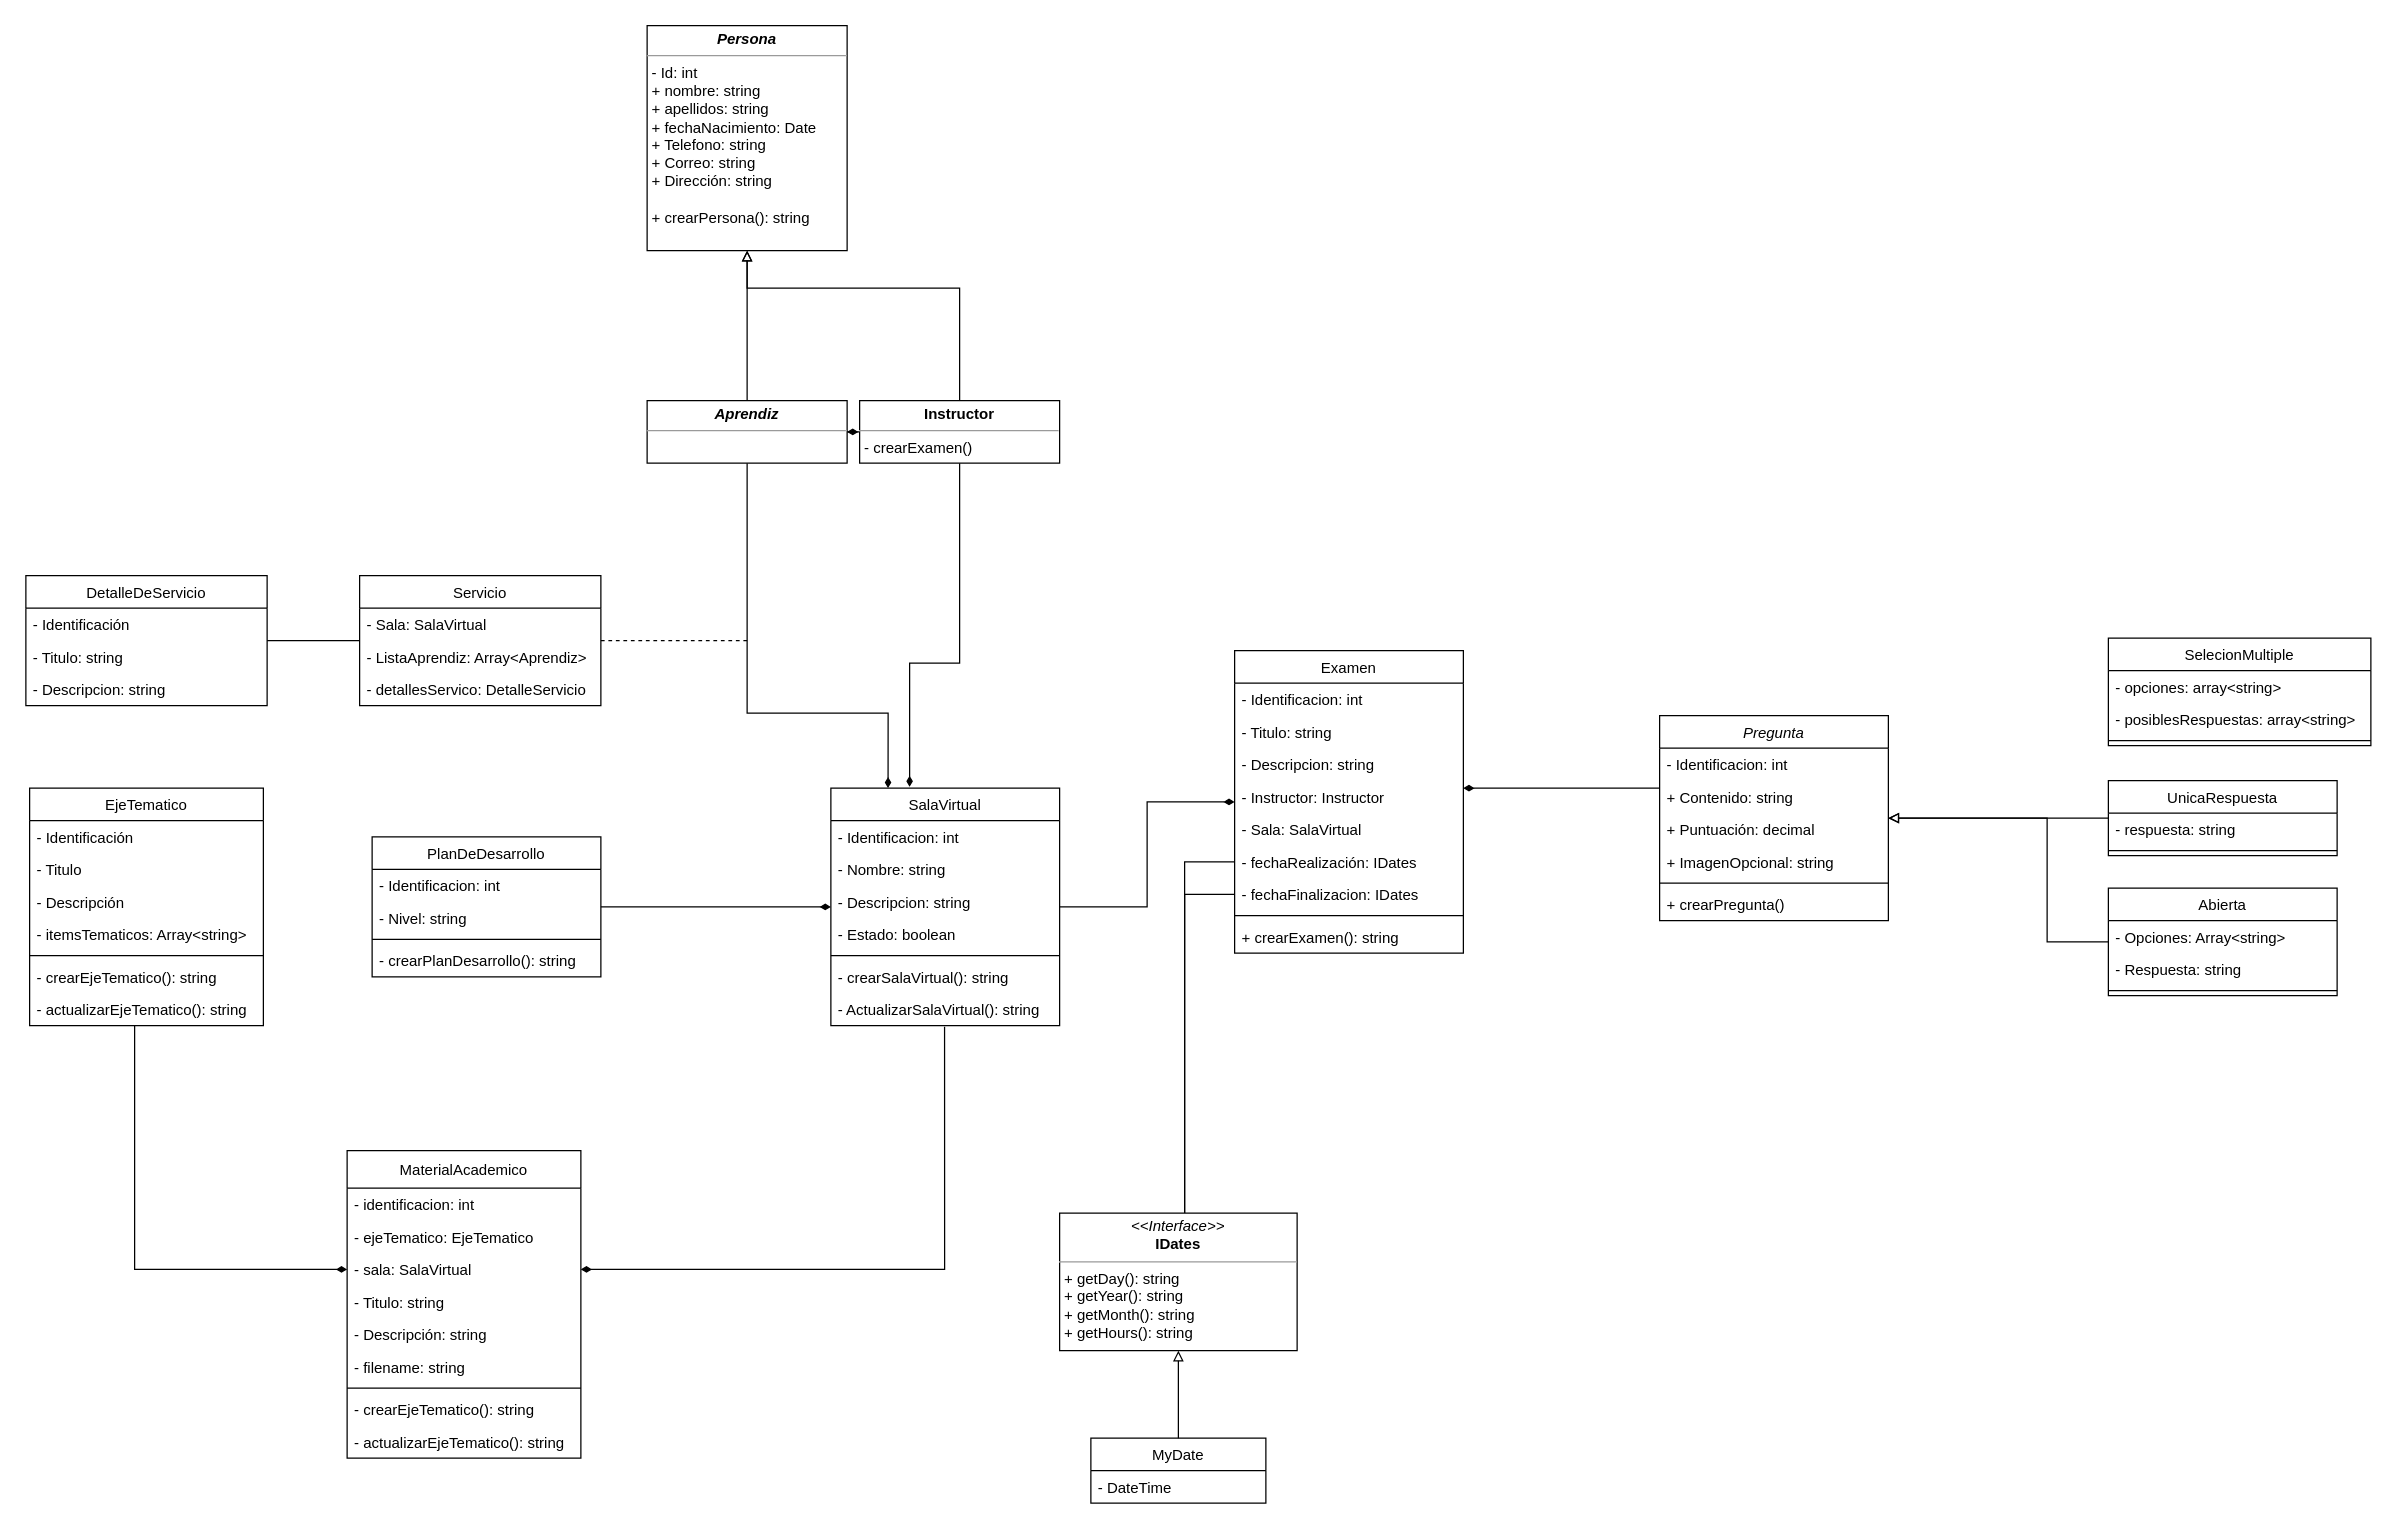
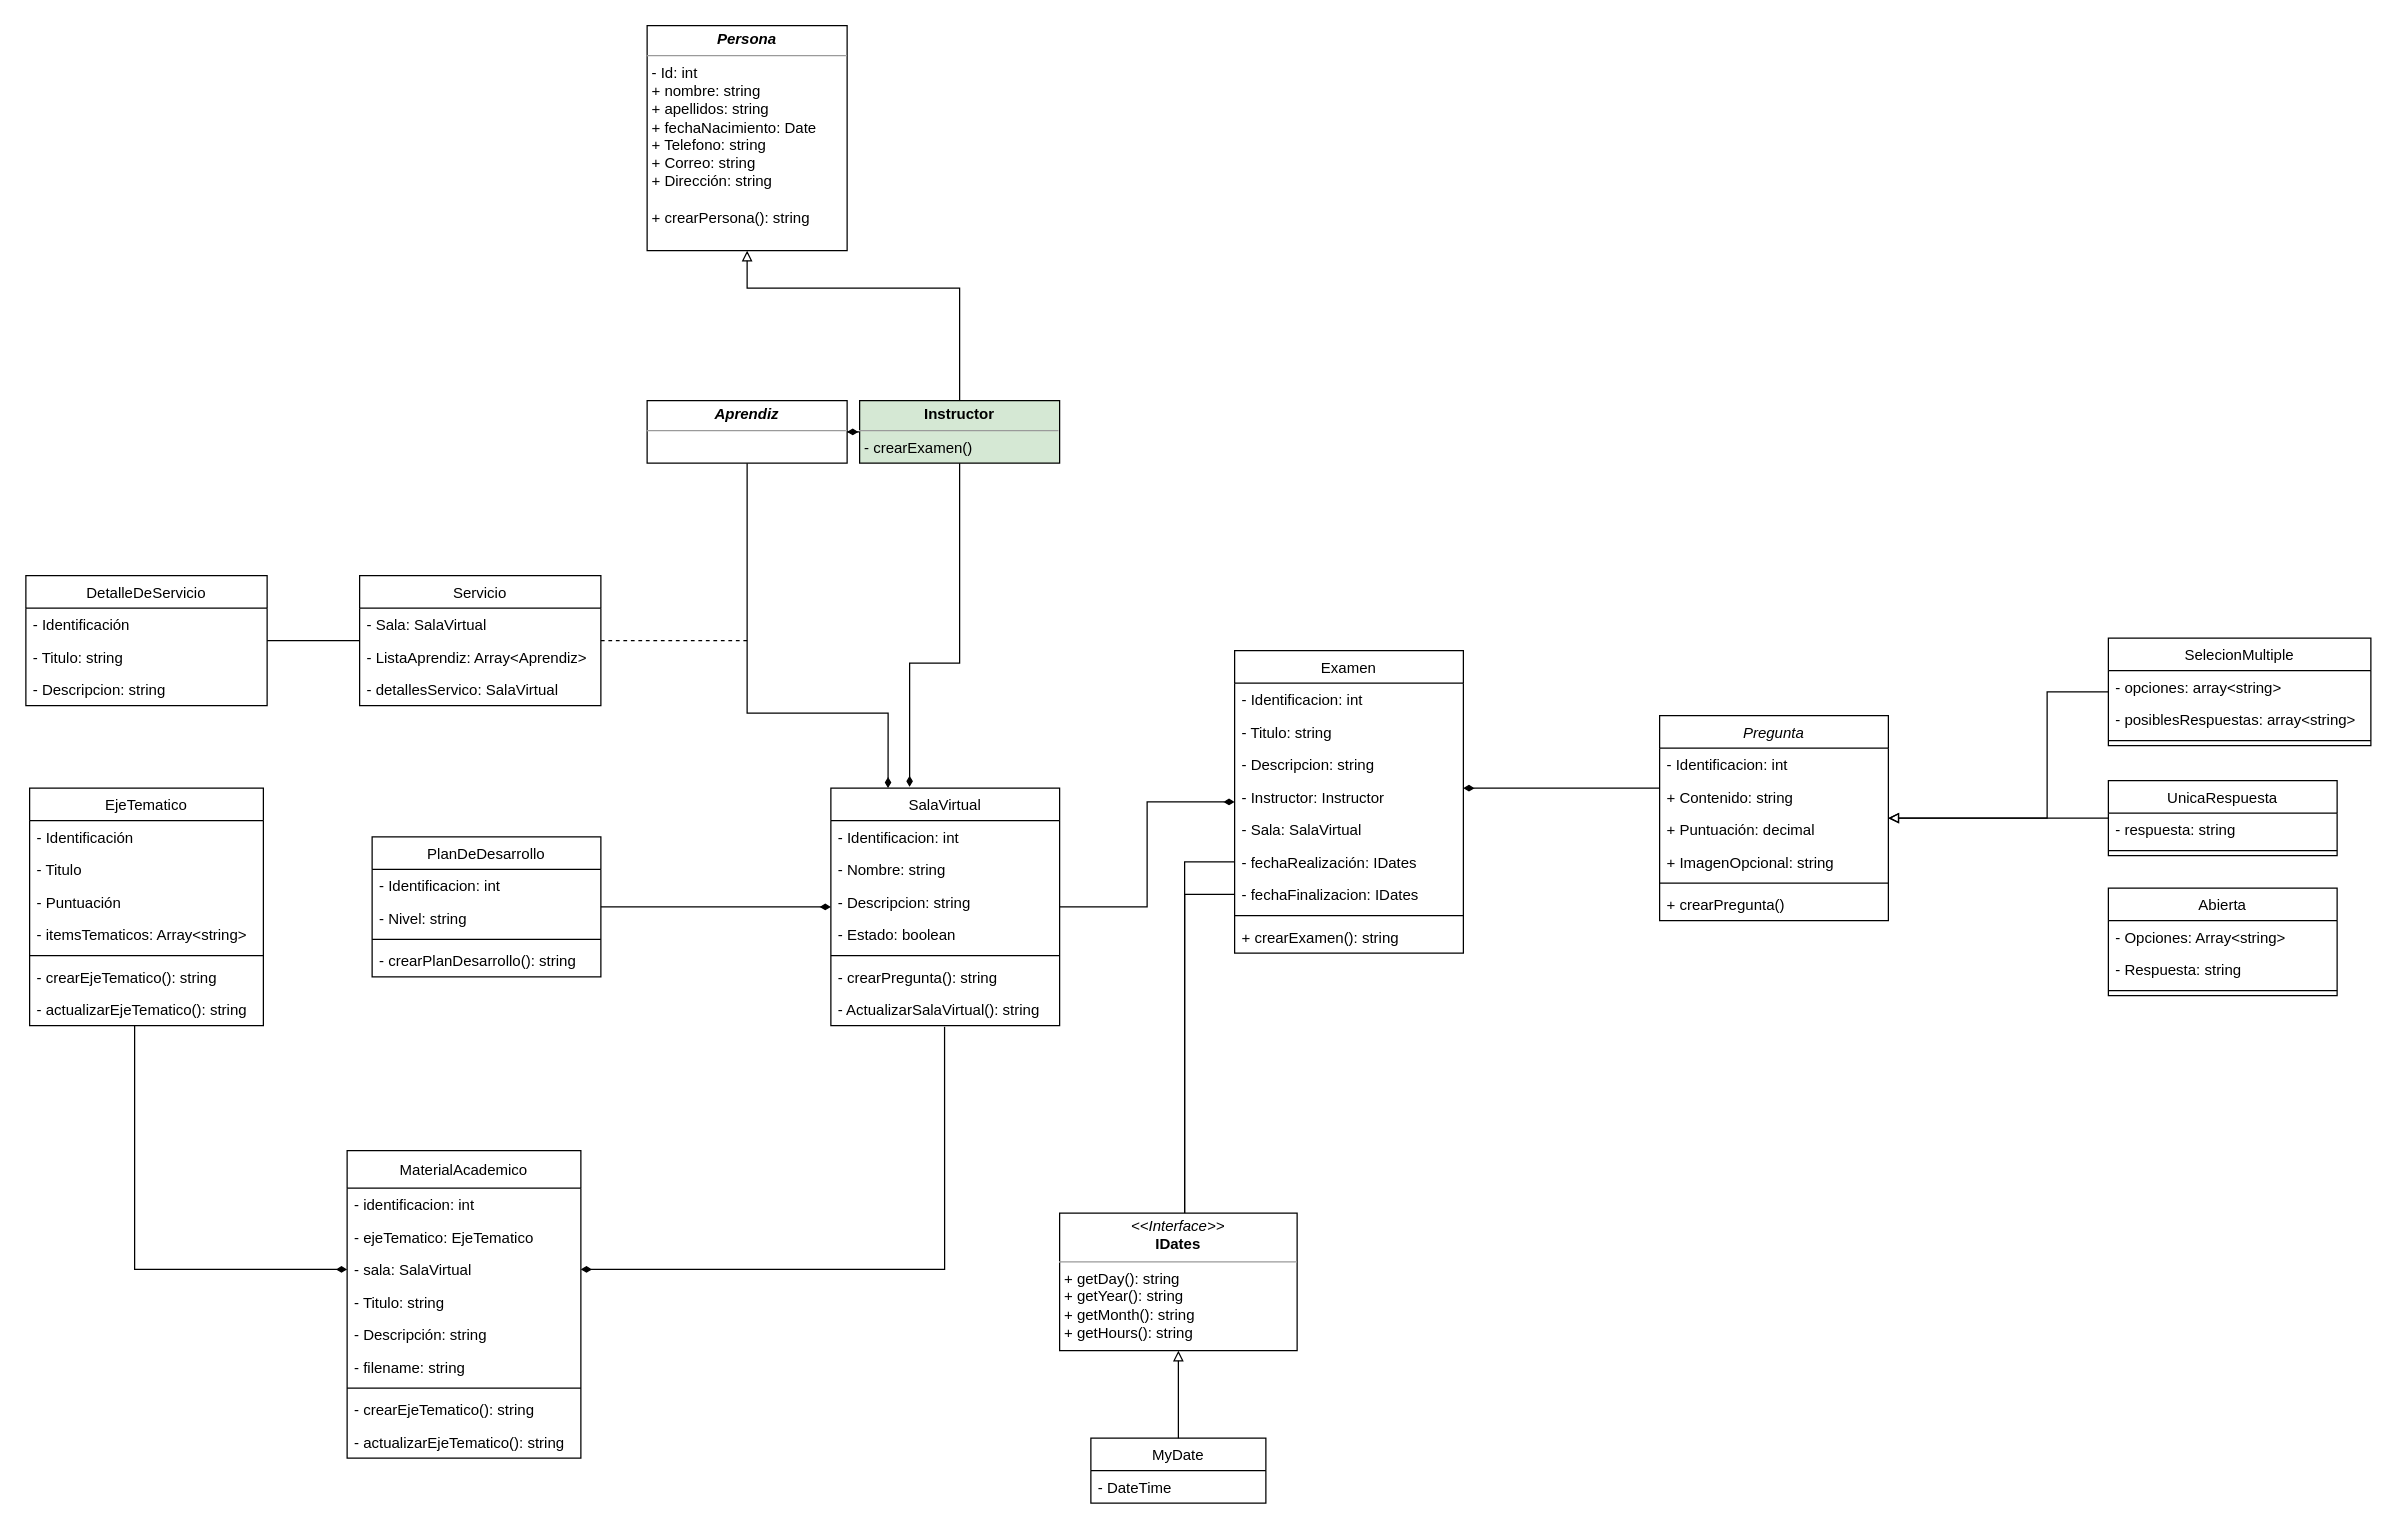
(747, 345) -> none
(959, 432) -> (959, 432)
(490, 690) -> (475, 690)
none -> (2047, 724)
(85, 903) -> (83, 903)
(2047, 912) -> none
(941, 978) -> (935, 978)
